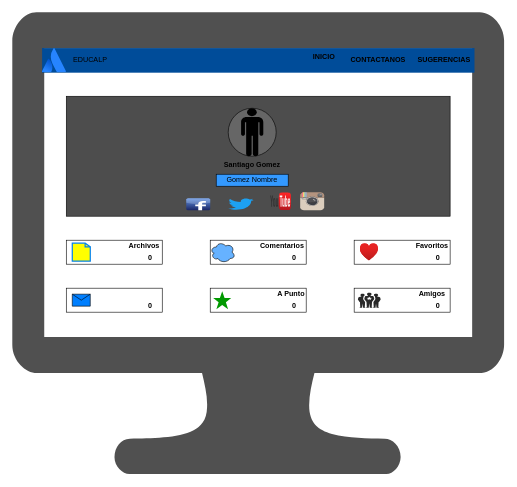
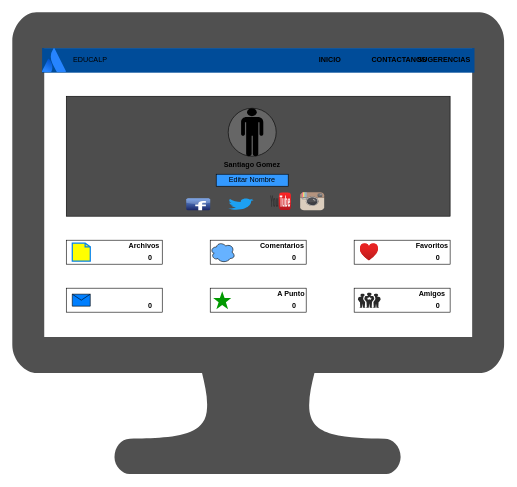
(324, 57) -> (330, 60)
(378, 60) -> (399, 60)
(252, 180) -> (252, 180)
